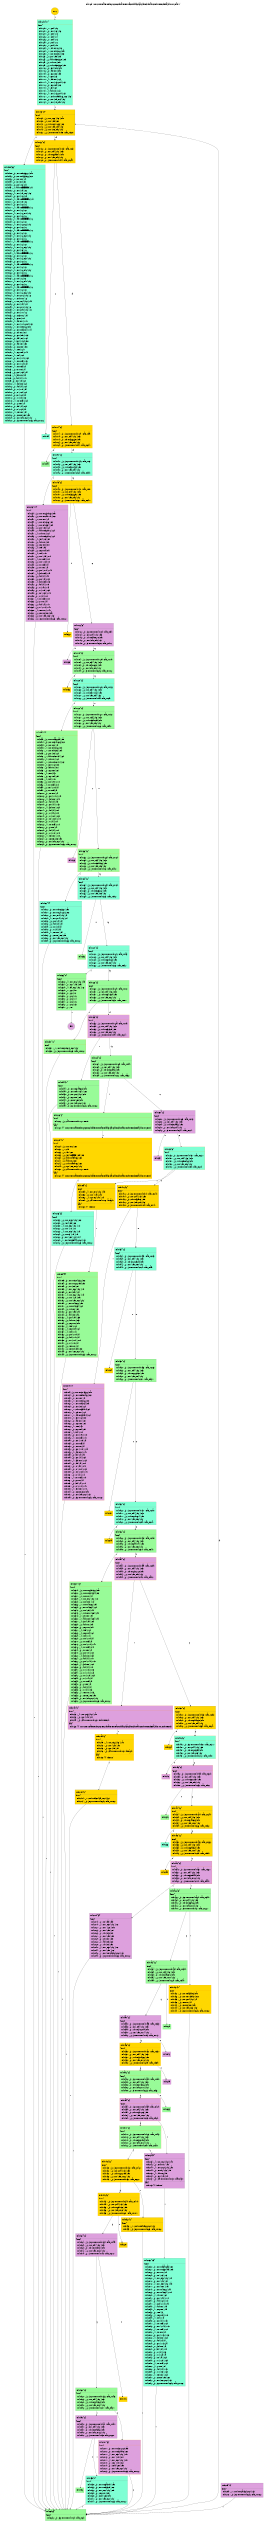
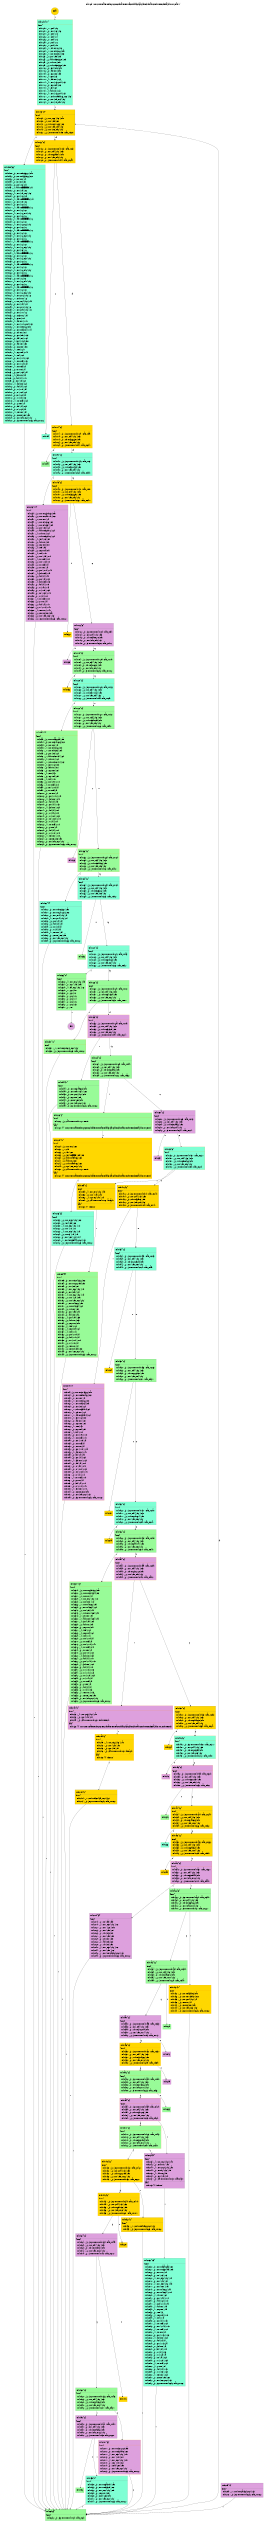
(55, 11) -> (55, 11)
